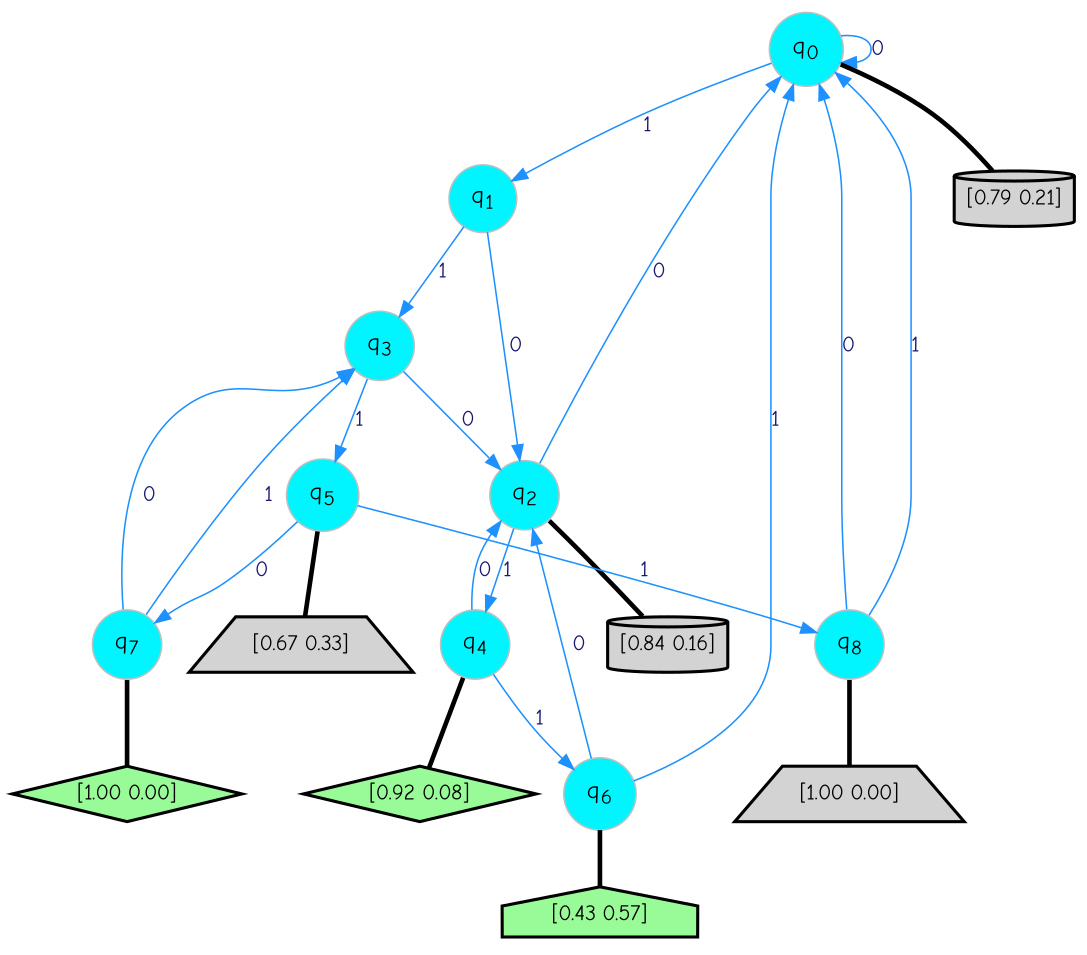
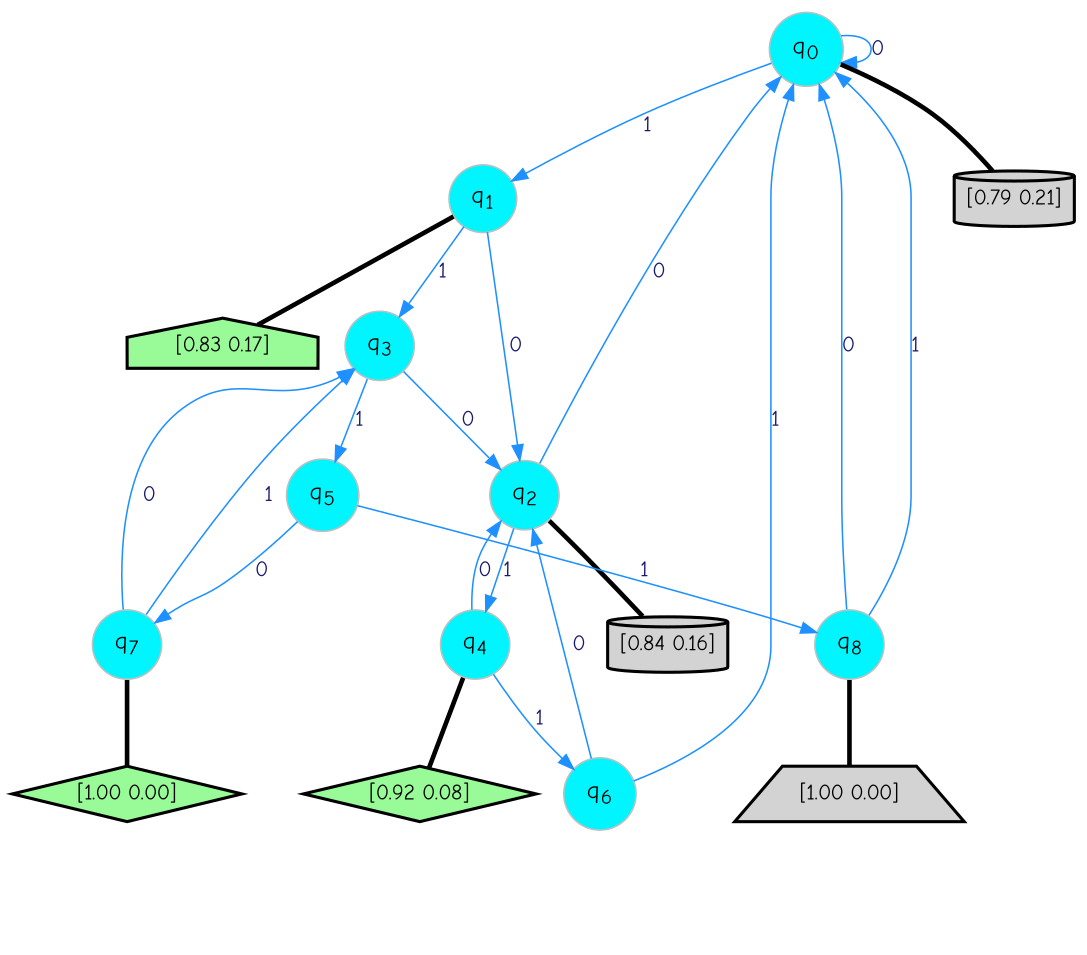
none -> (223, 346)
(301, 645) -> none
(600, 915) -> none
